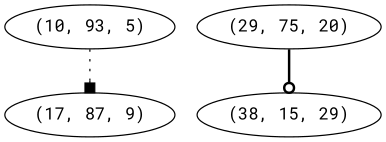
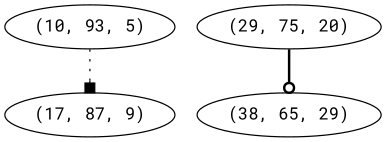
(289, 115) -> (289, 115)
